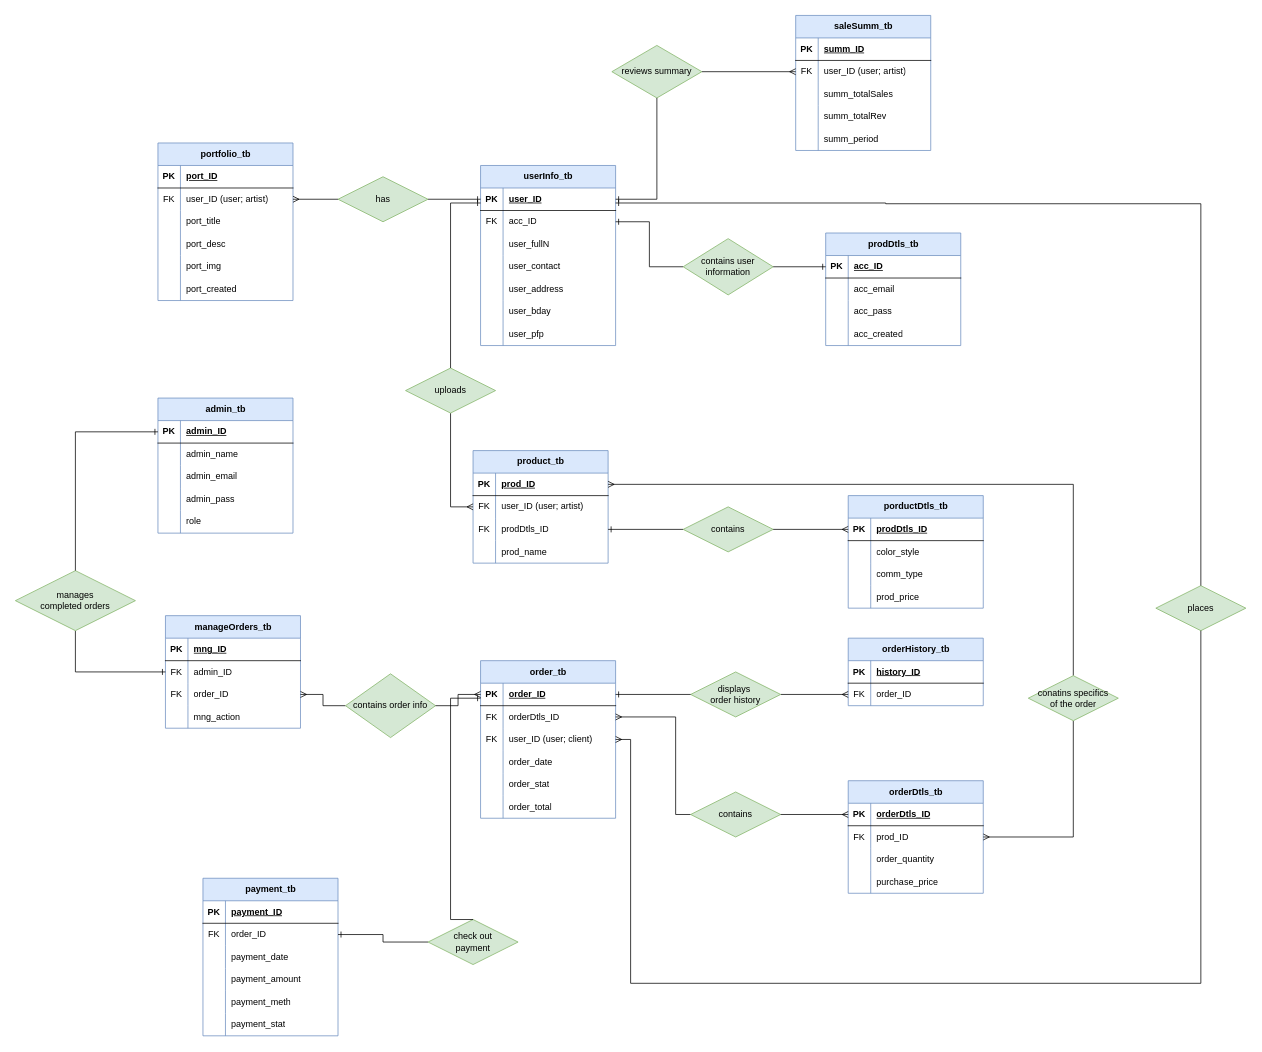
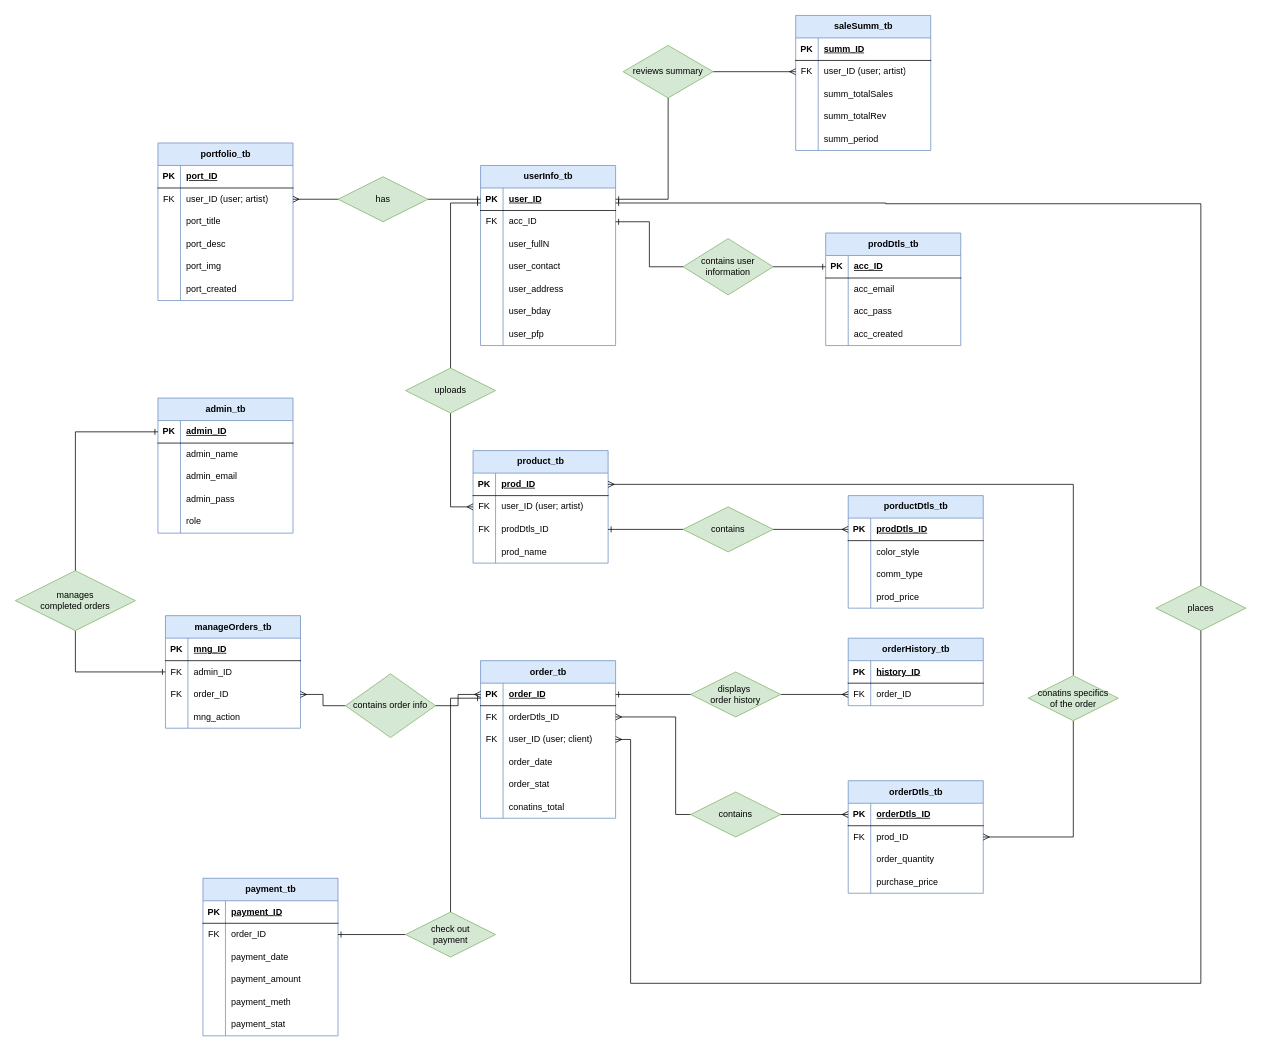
(657, 72) -> (668, 72)
(535, 807) -> (542, 807)
(473, 942) -> (450, 934)
